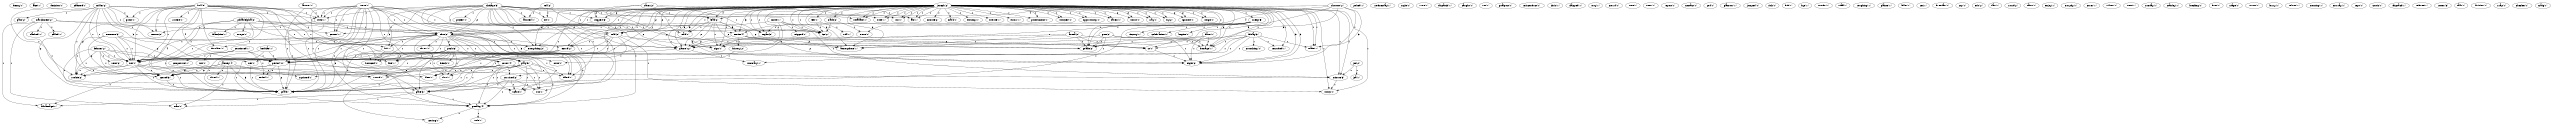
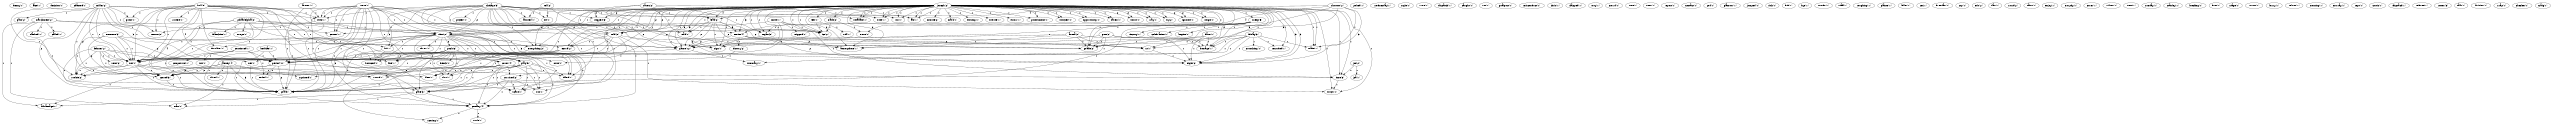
(1338, 78) -> (1340, 78)
